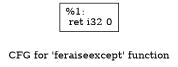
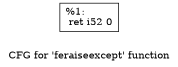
(89, 22) -> (89, 22)
